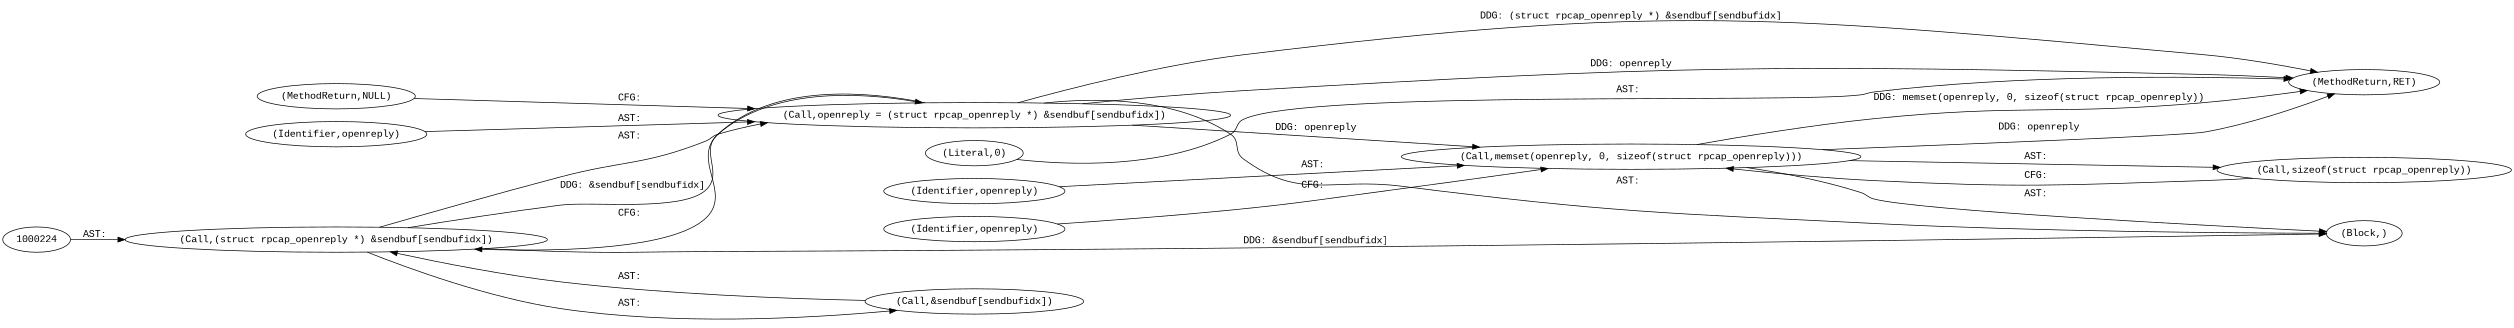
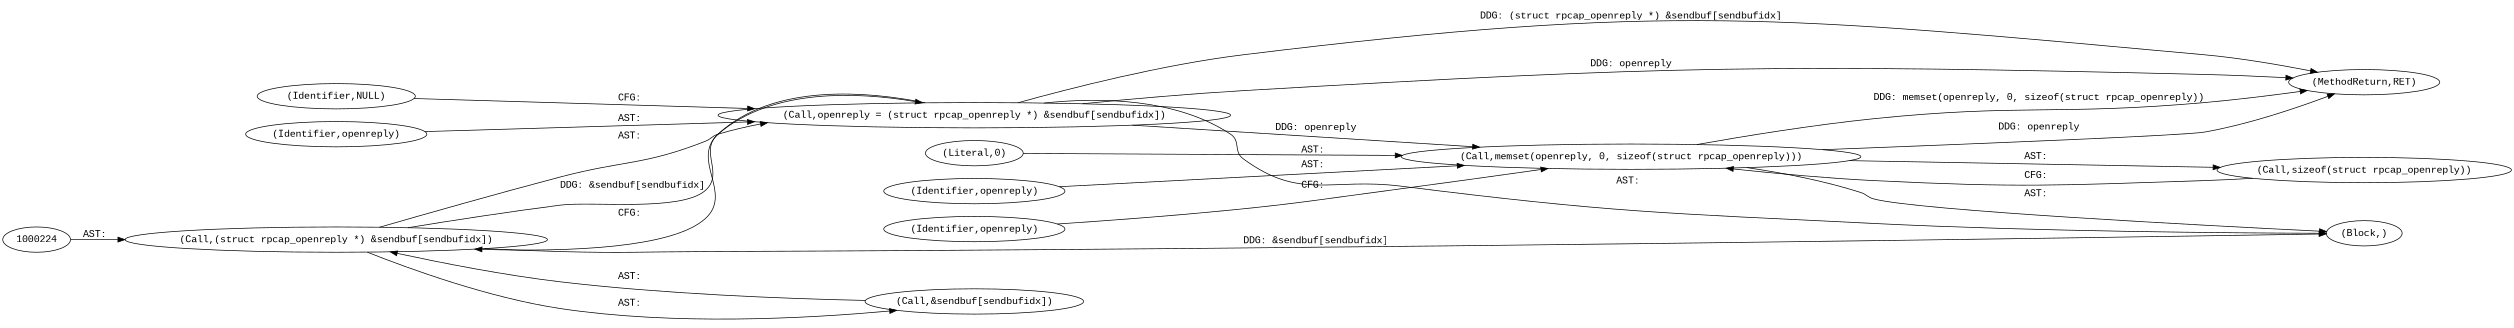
(336, 96) -> (336, 96)
(1644, 99) -> (1209, 154)
